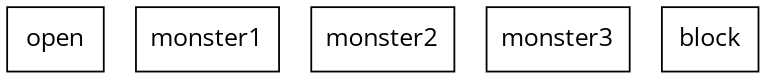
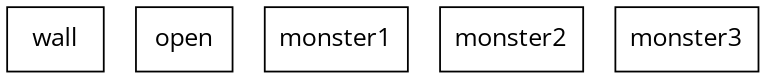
none -> (55, 39)
(710, 39) -> none
